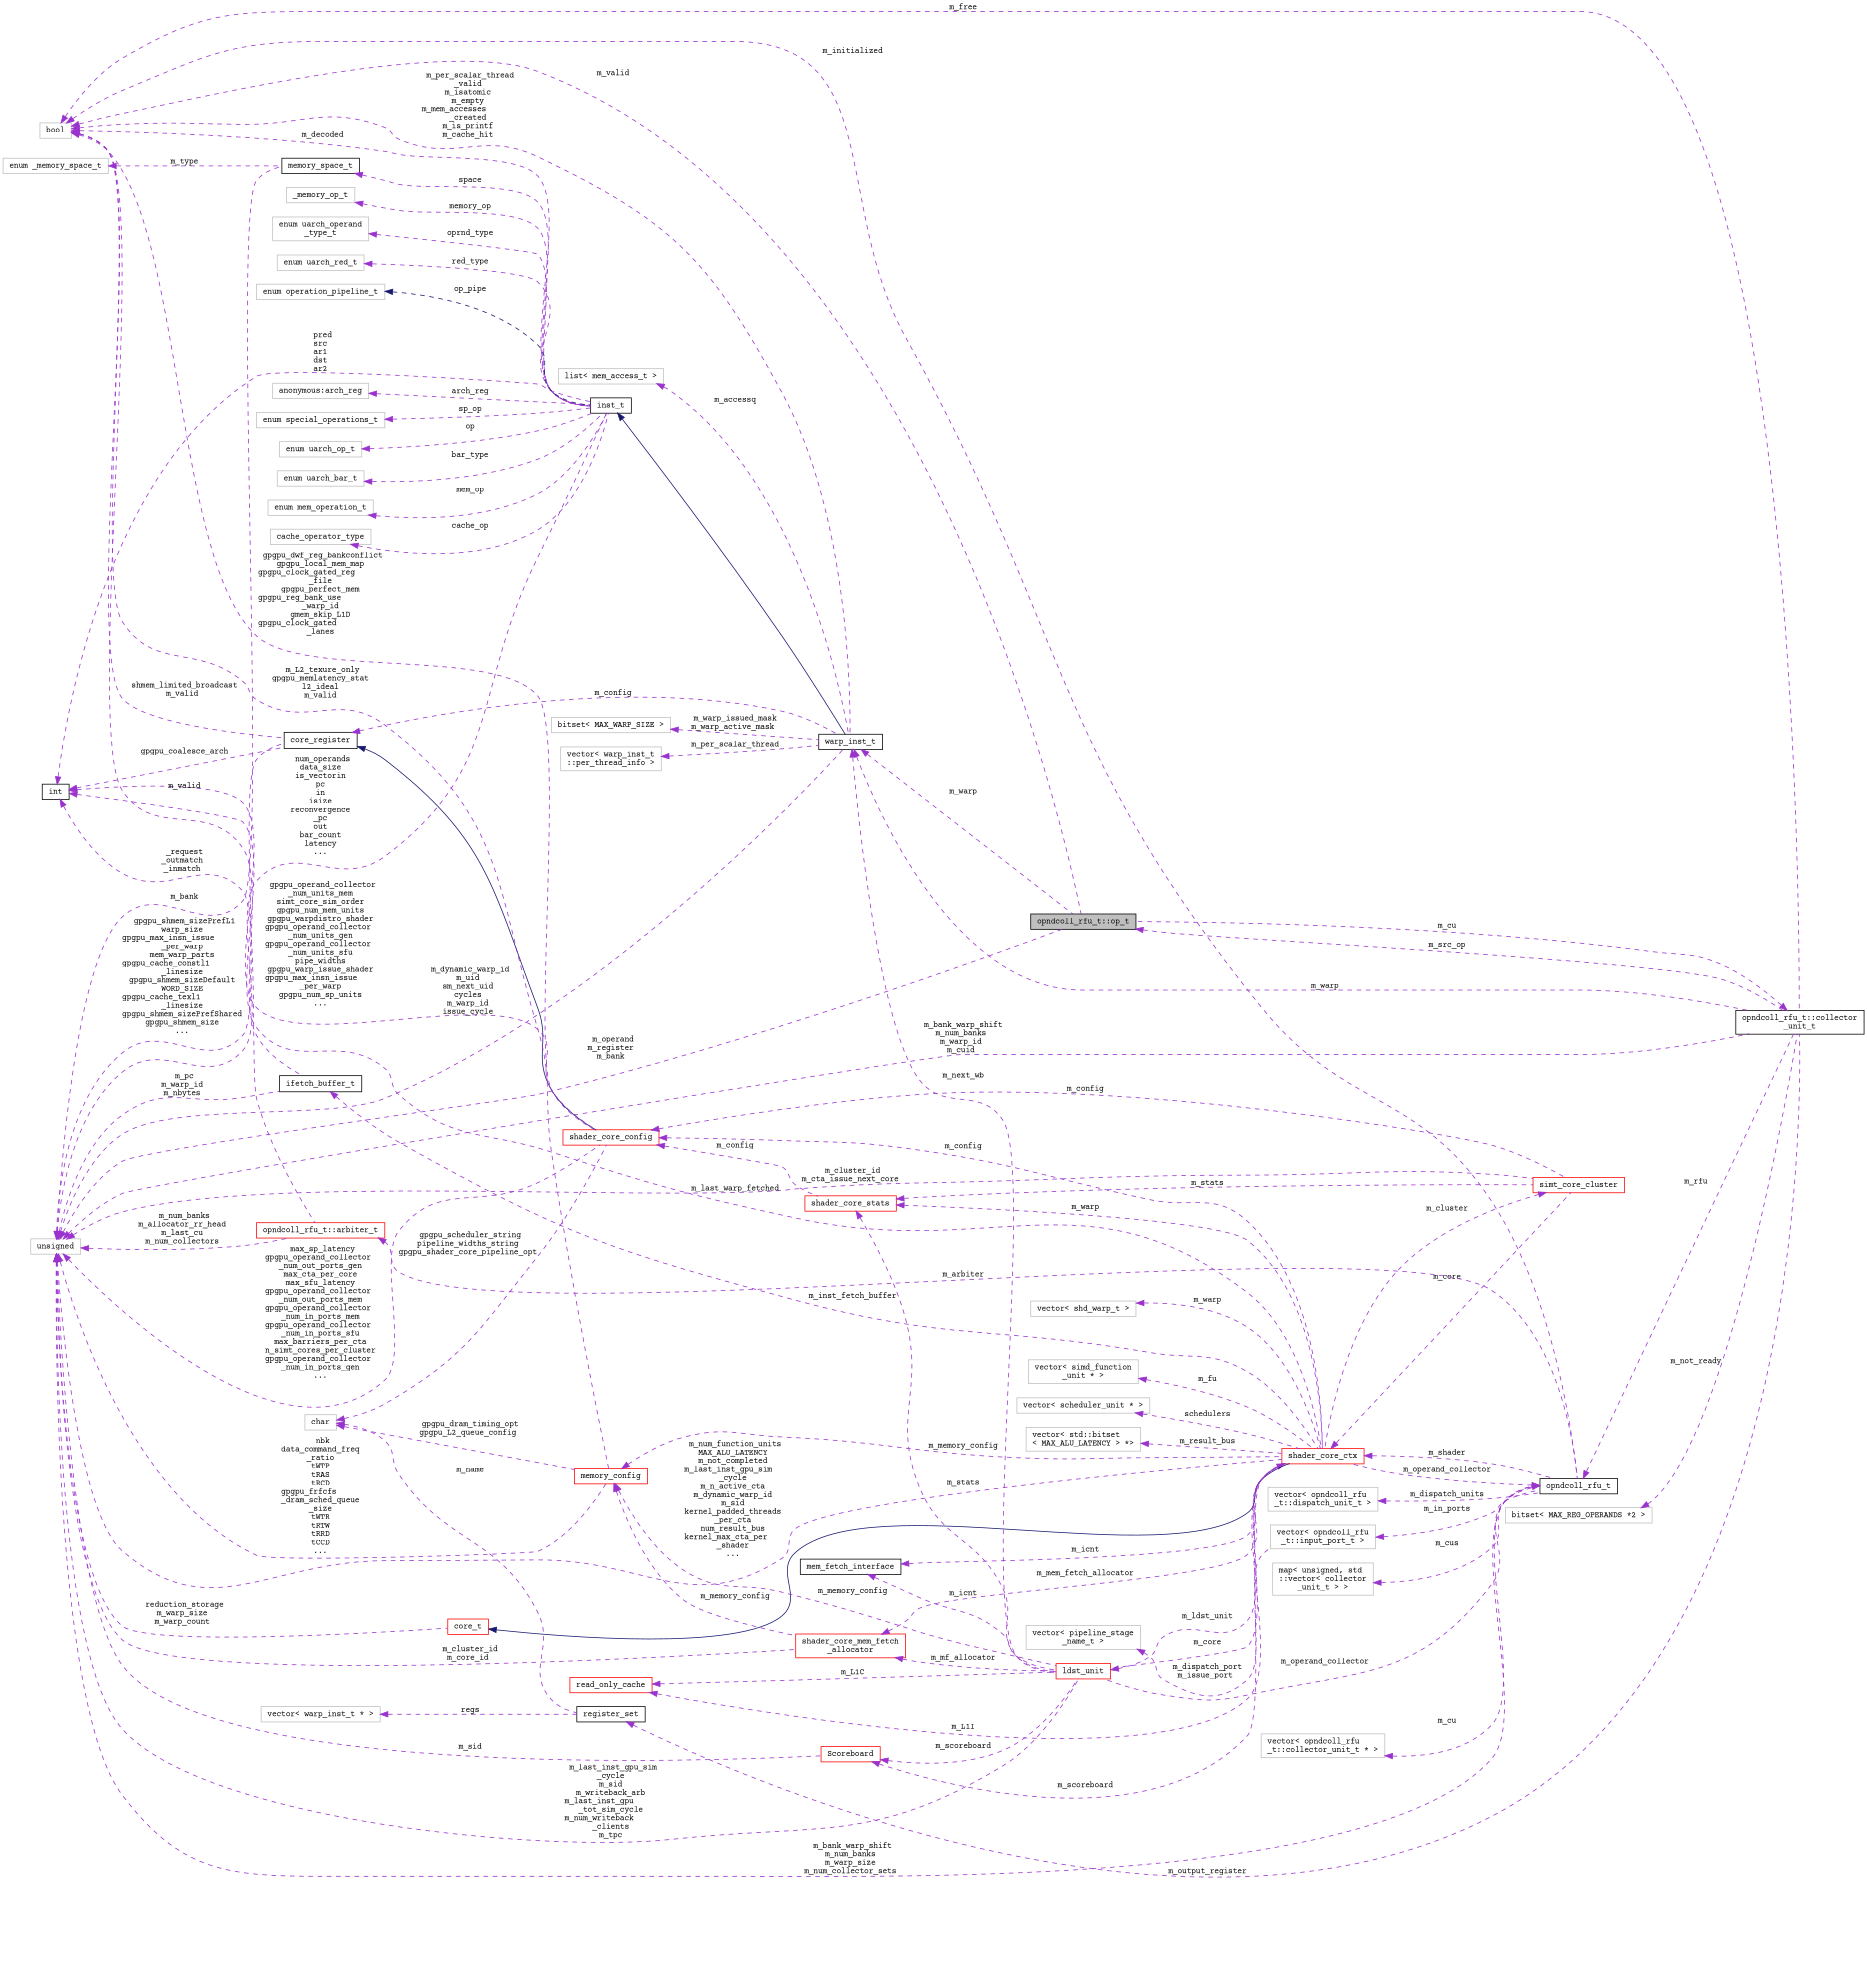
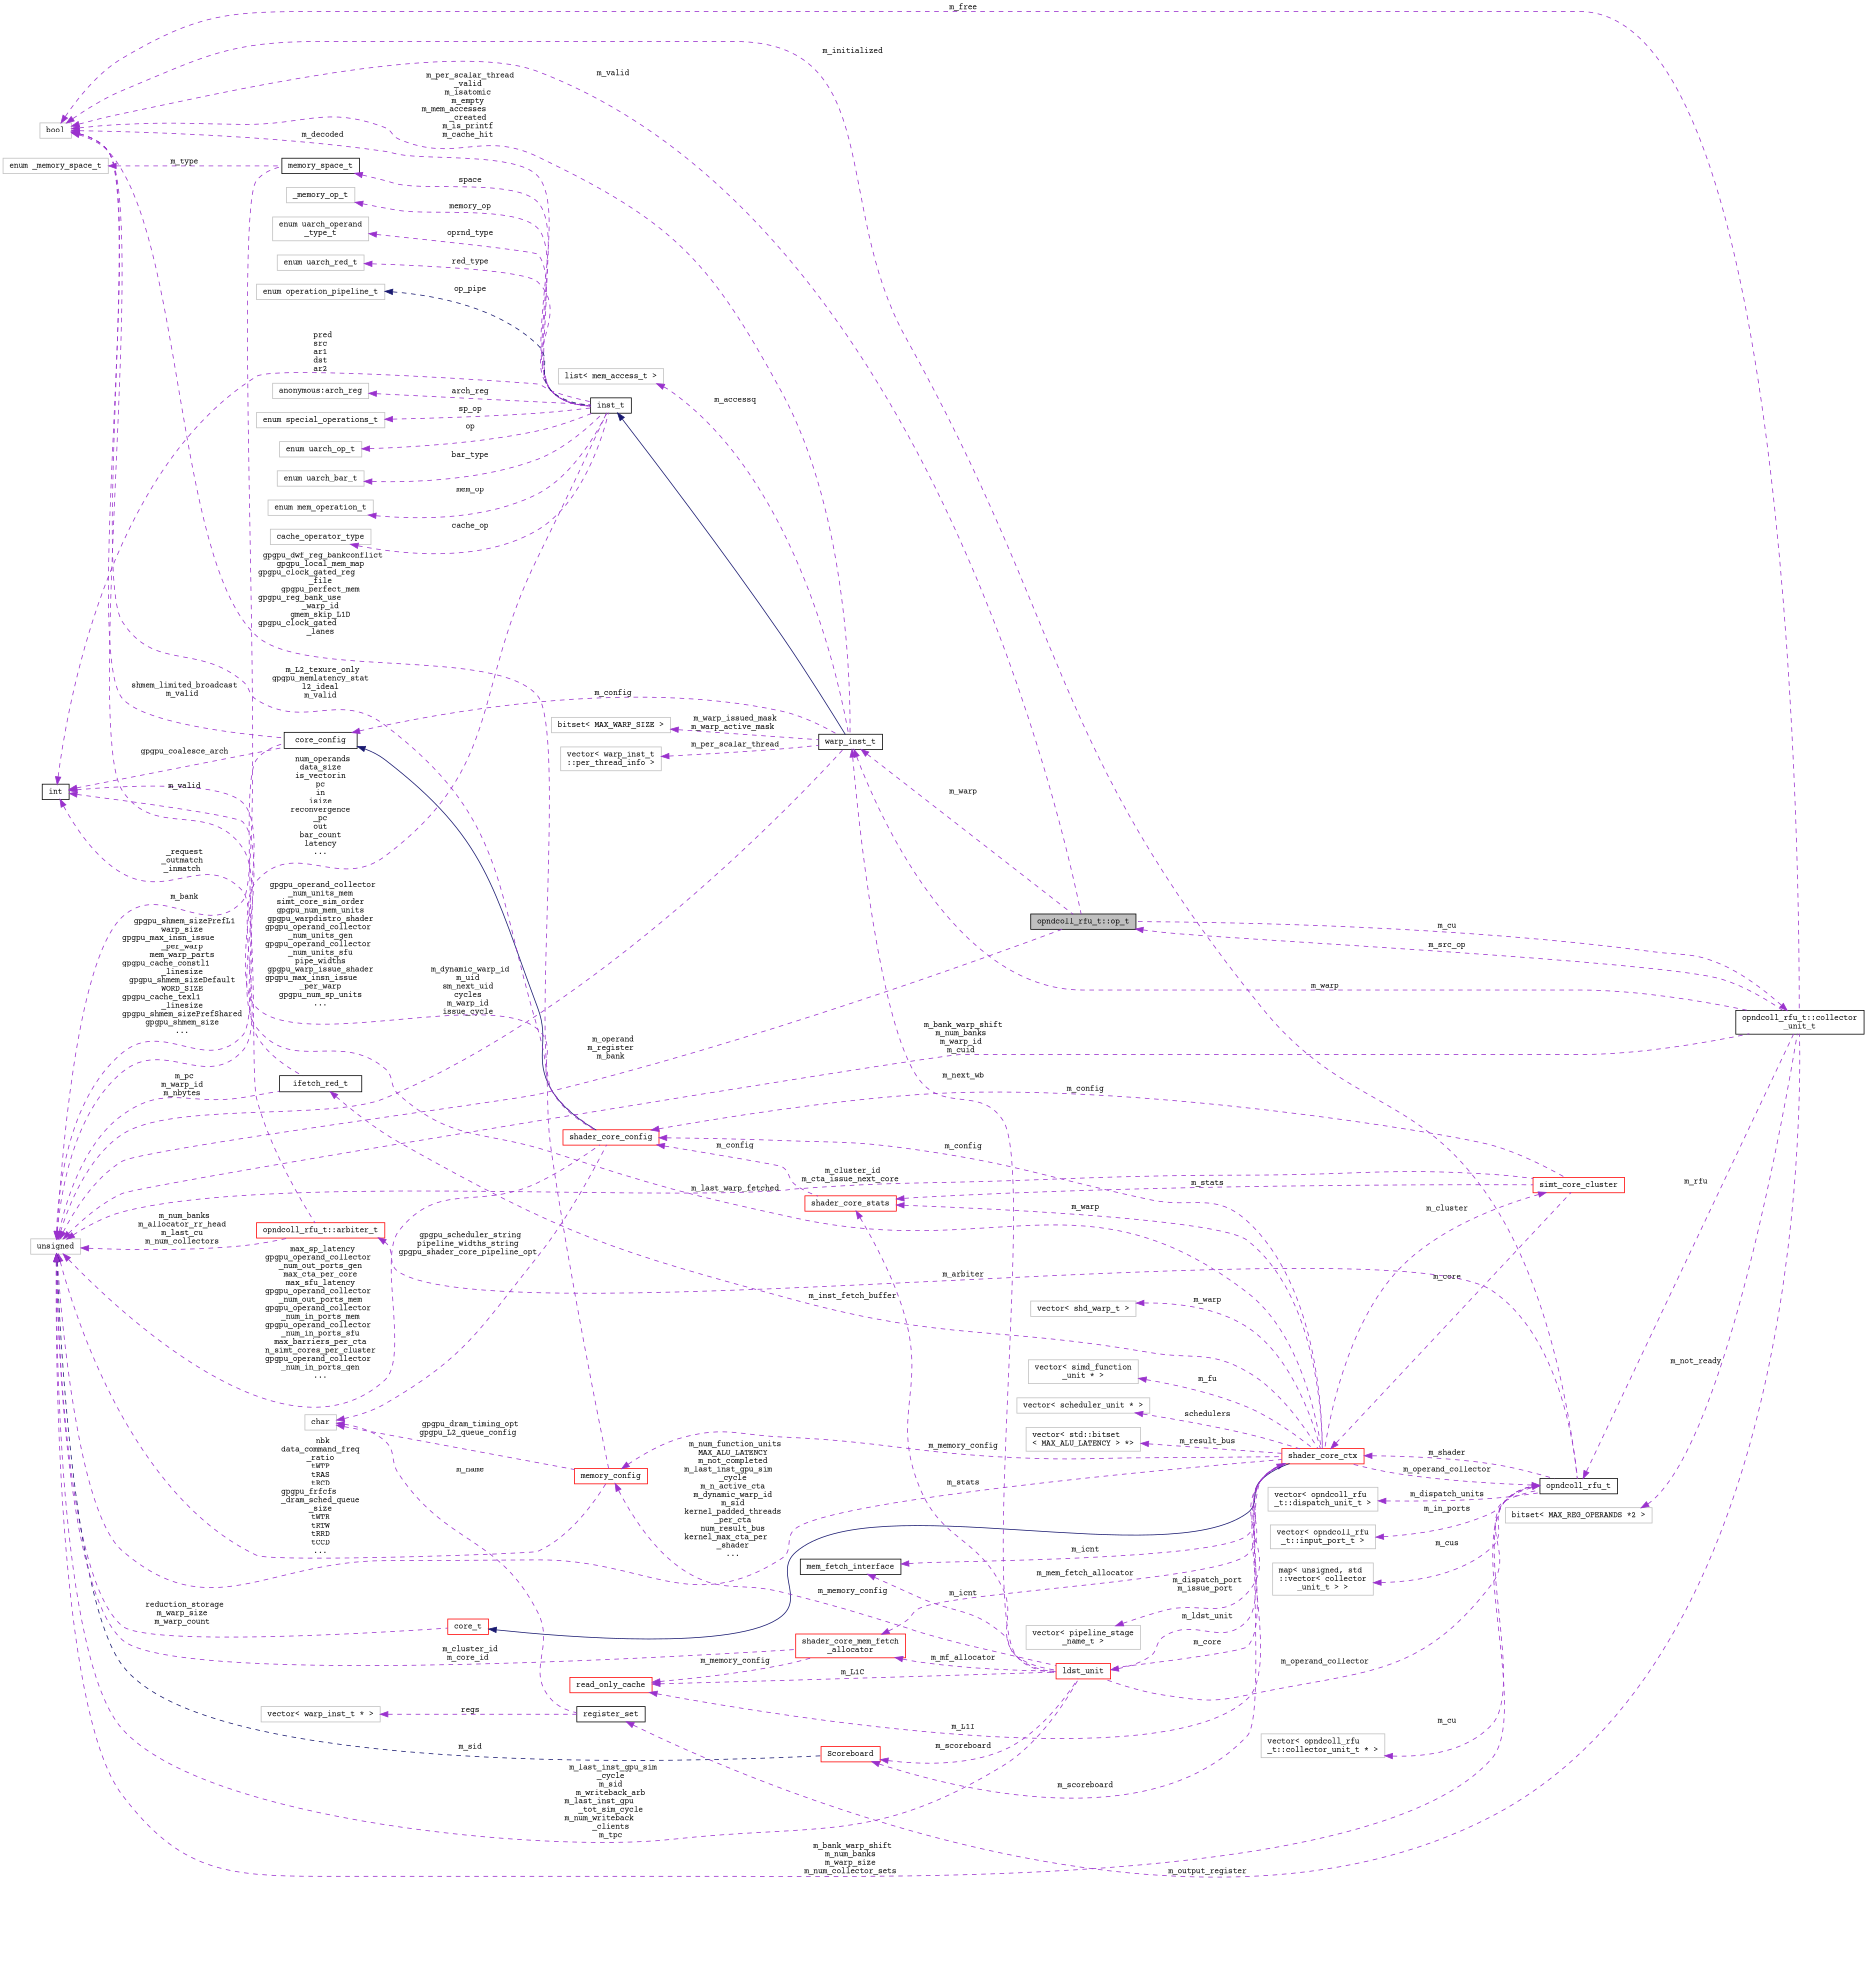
(321, 740) -> (321, 740)
(321, 1084) -> (321, 1084)
(679, 1596) -> (737, 1673)
(1251, 1674) -> (1248, 1592)
(259, 1730) -> (259, 1730)
